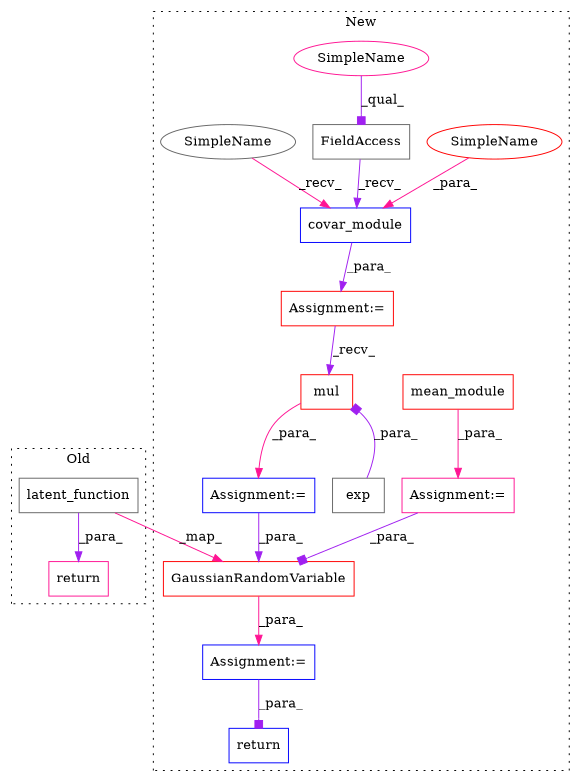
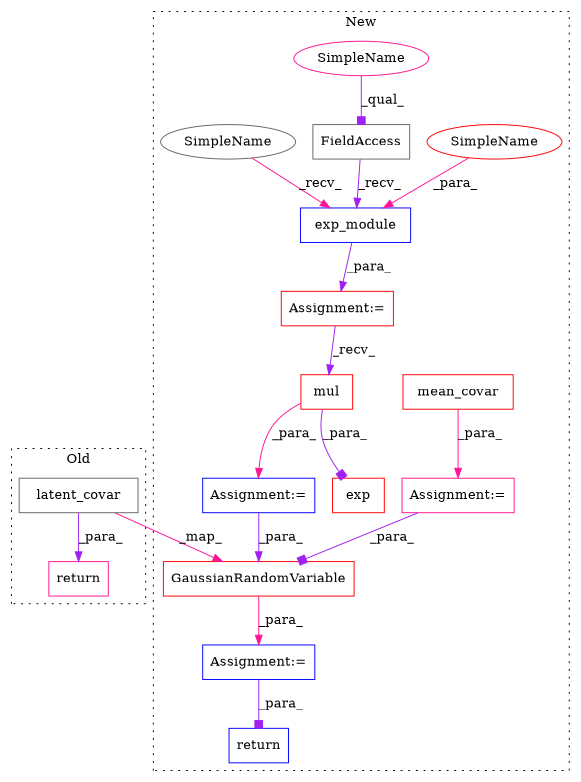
(356, 225) -> (356, 225)
(458, 392) -> (458, 392)
(375, 444) -> (323, 442)
(79, 495) -> (79, 495)
(358, 495) -> (358, 495)
